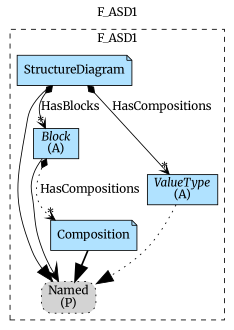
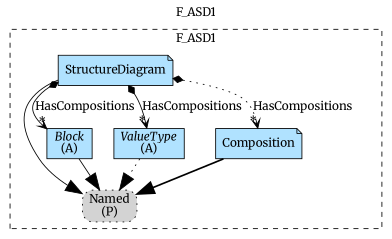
(70, 107) -> (85, 107)
(36, 189) -> (226, 91)
(34, 213) -> (85, 167)
